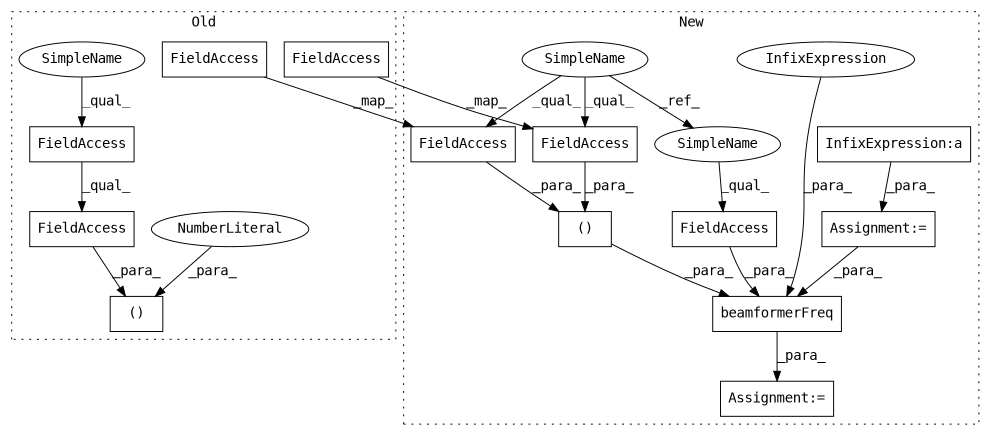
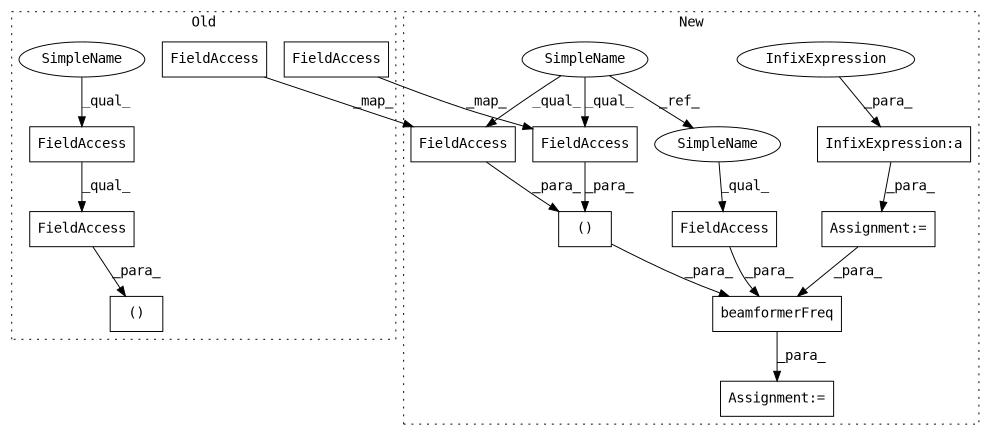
(804, 182) -> (857, 98)
(230, 229) -> none
